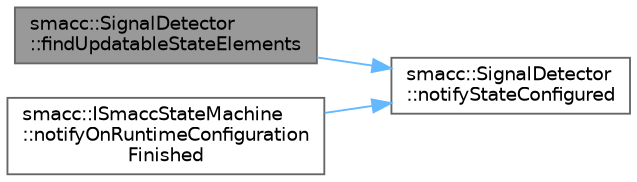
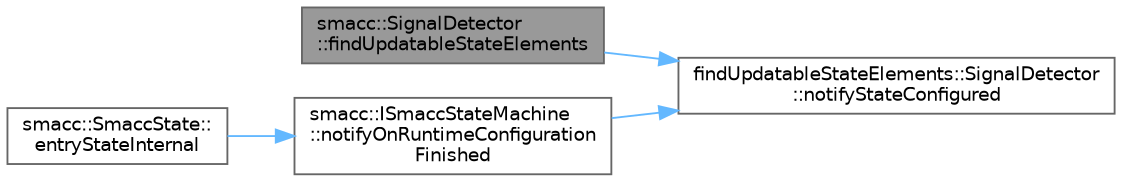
(511, 86) -> (897, 86)
none -> (117, 136)
